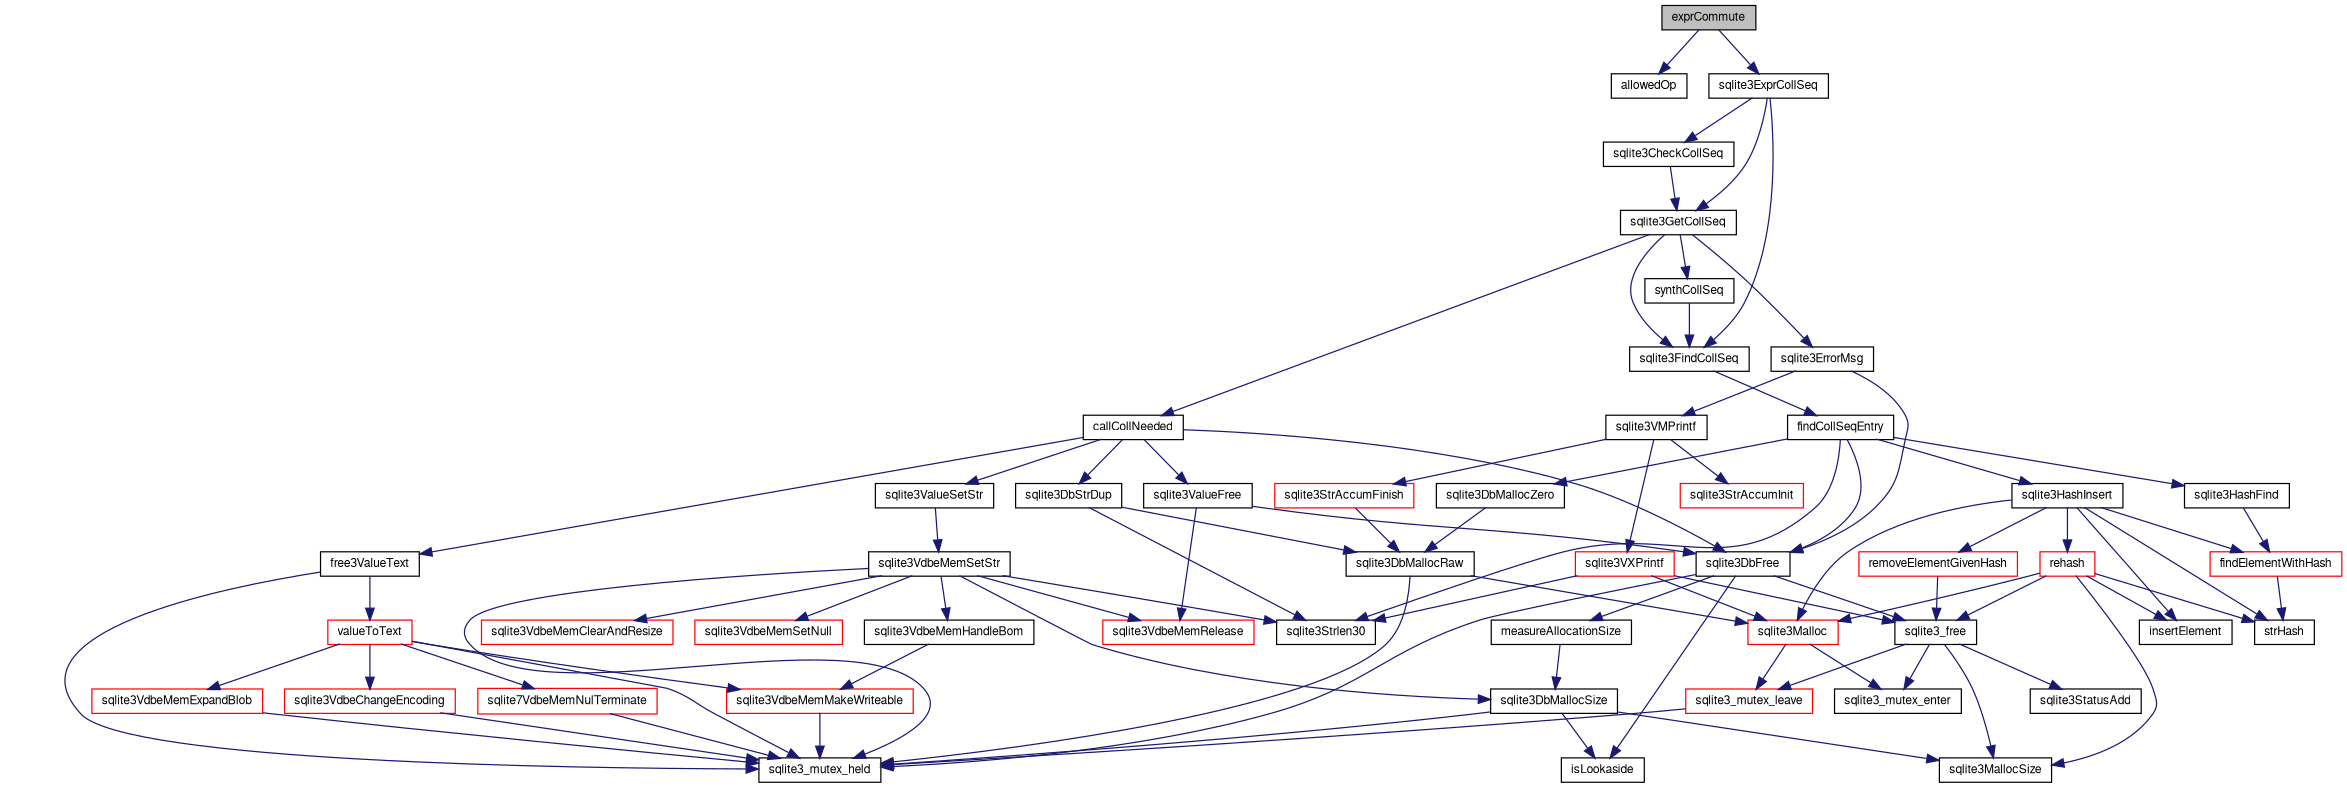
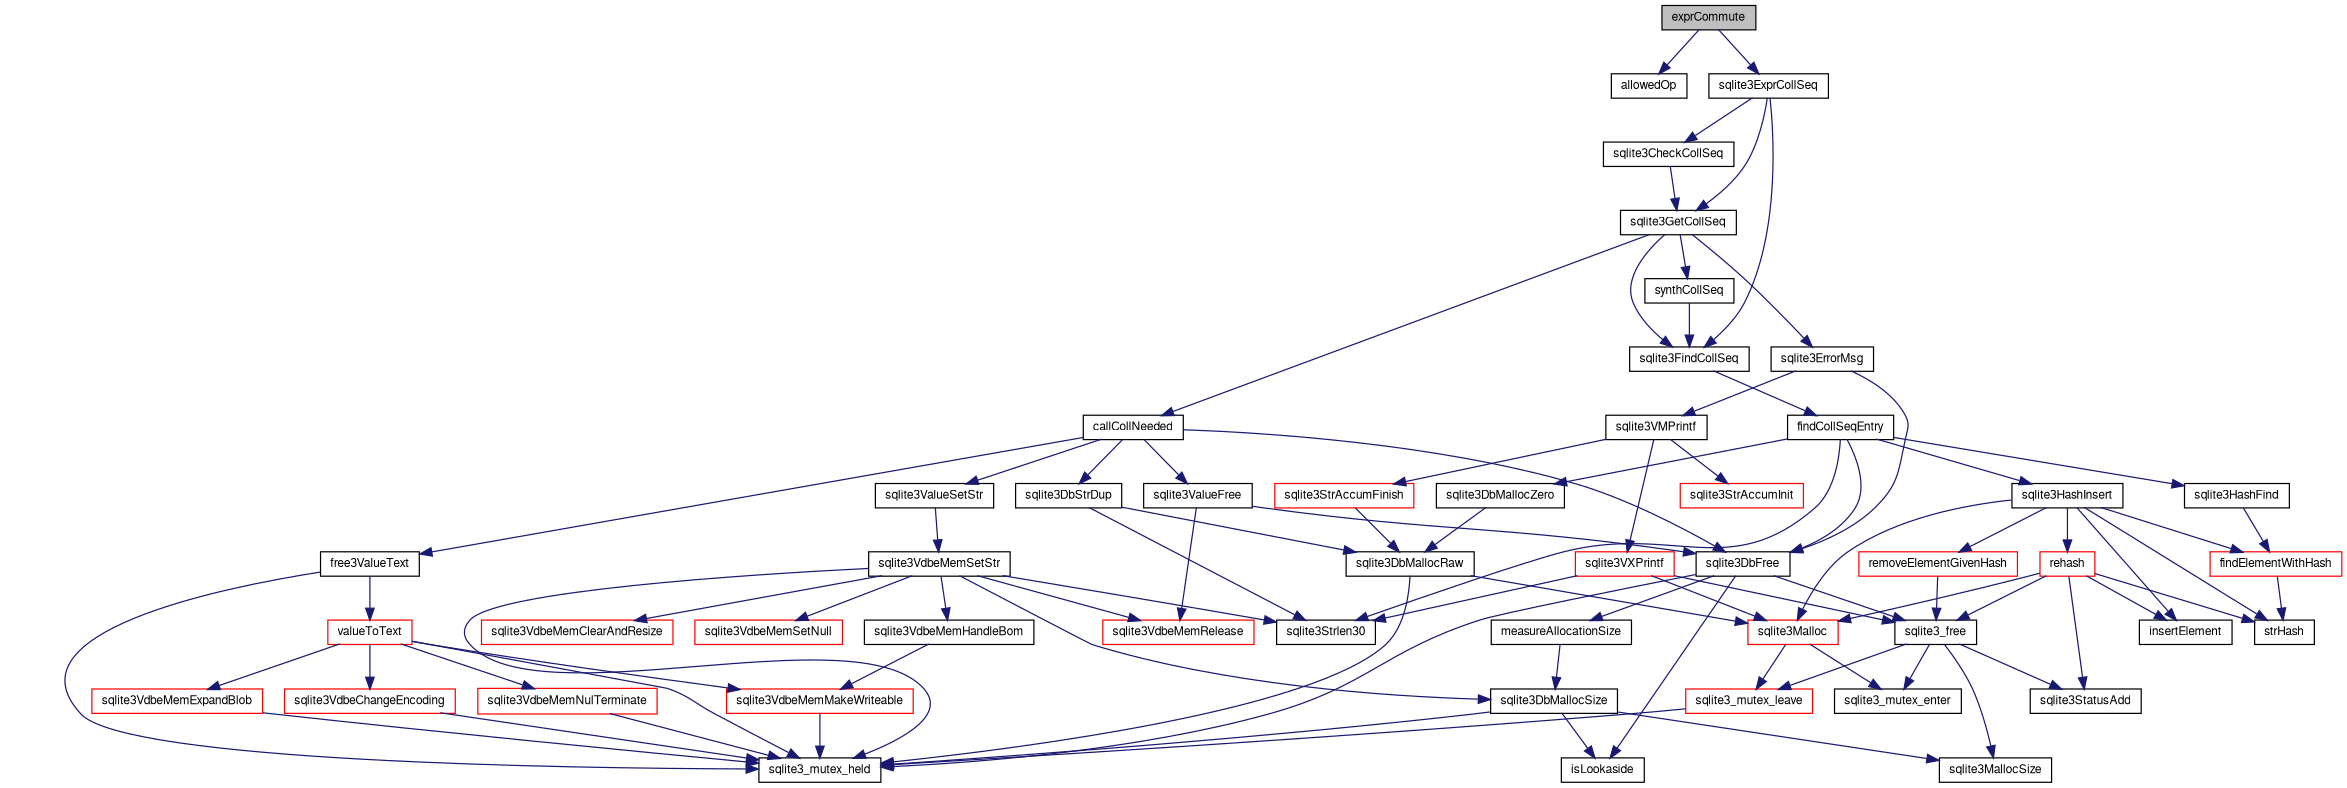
(2152, 686) -> (2076, 626)
(567, 701) -> (567, 701)
